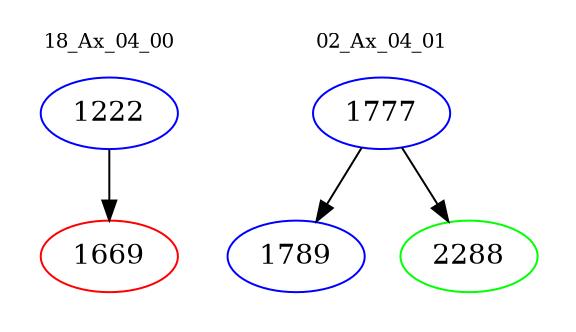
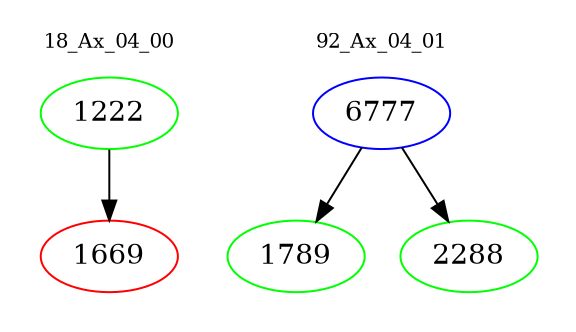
(382, 43) -> (382, 43)
(109, 113) -> (109, 113)
(382, 113) -> (382, 113)
(296, 256) -> (296, 256)
